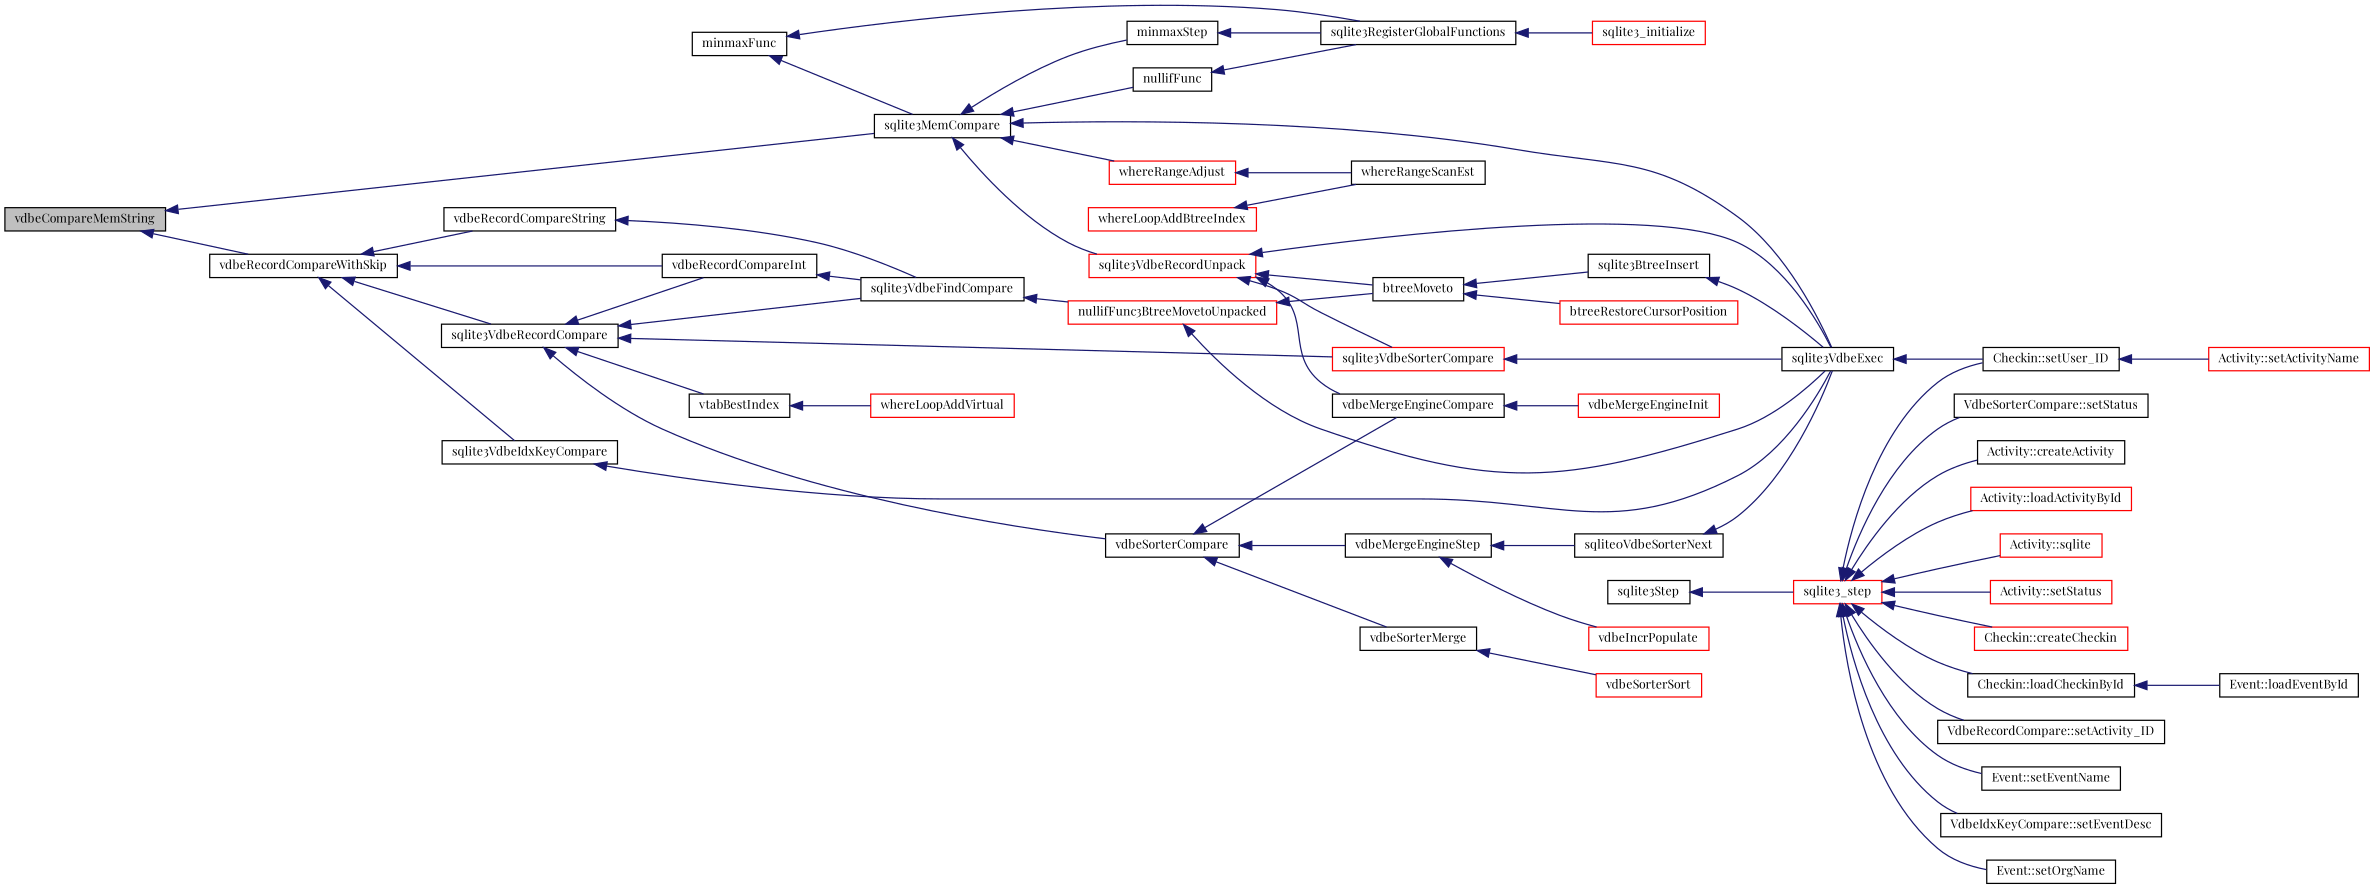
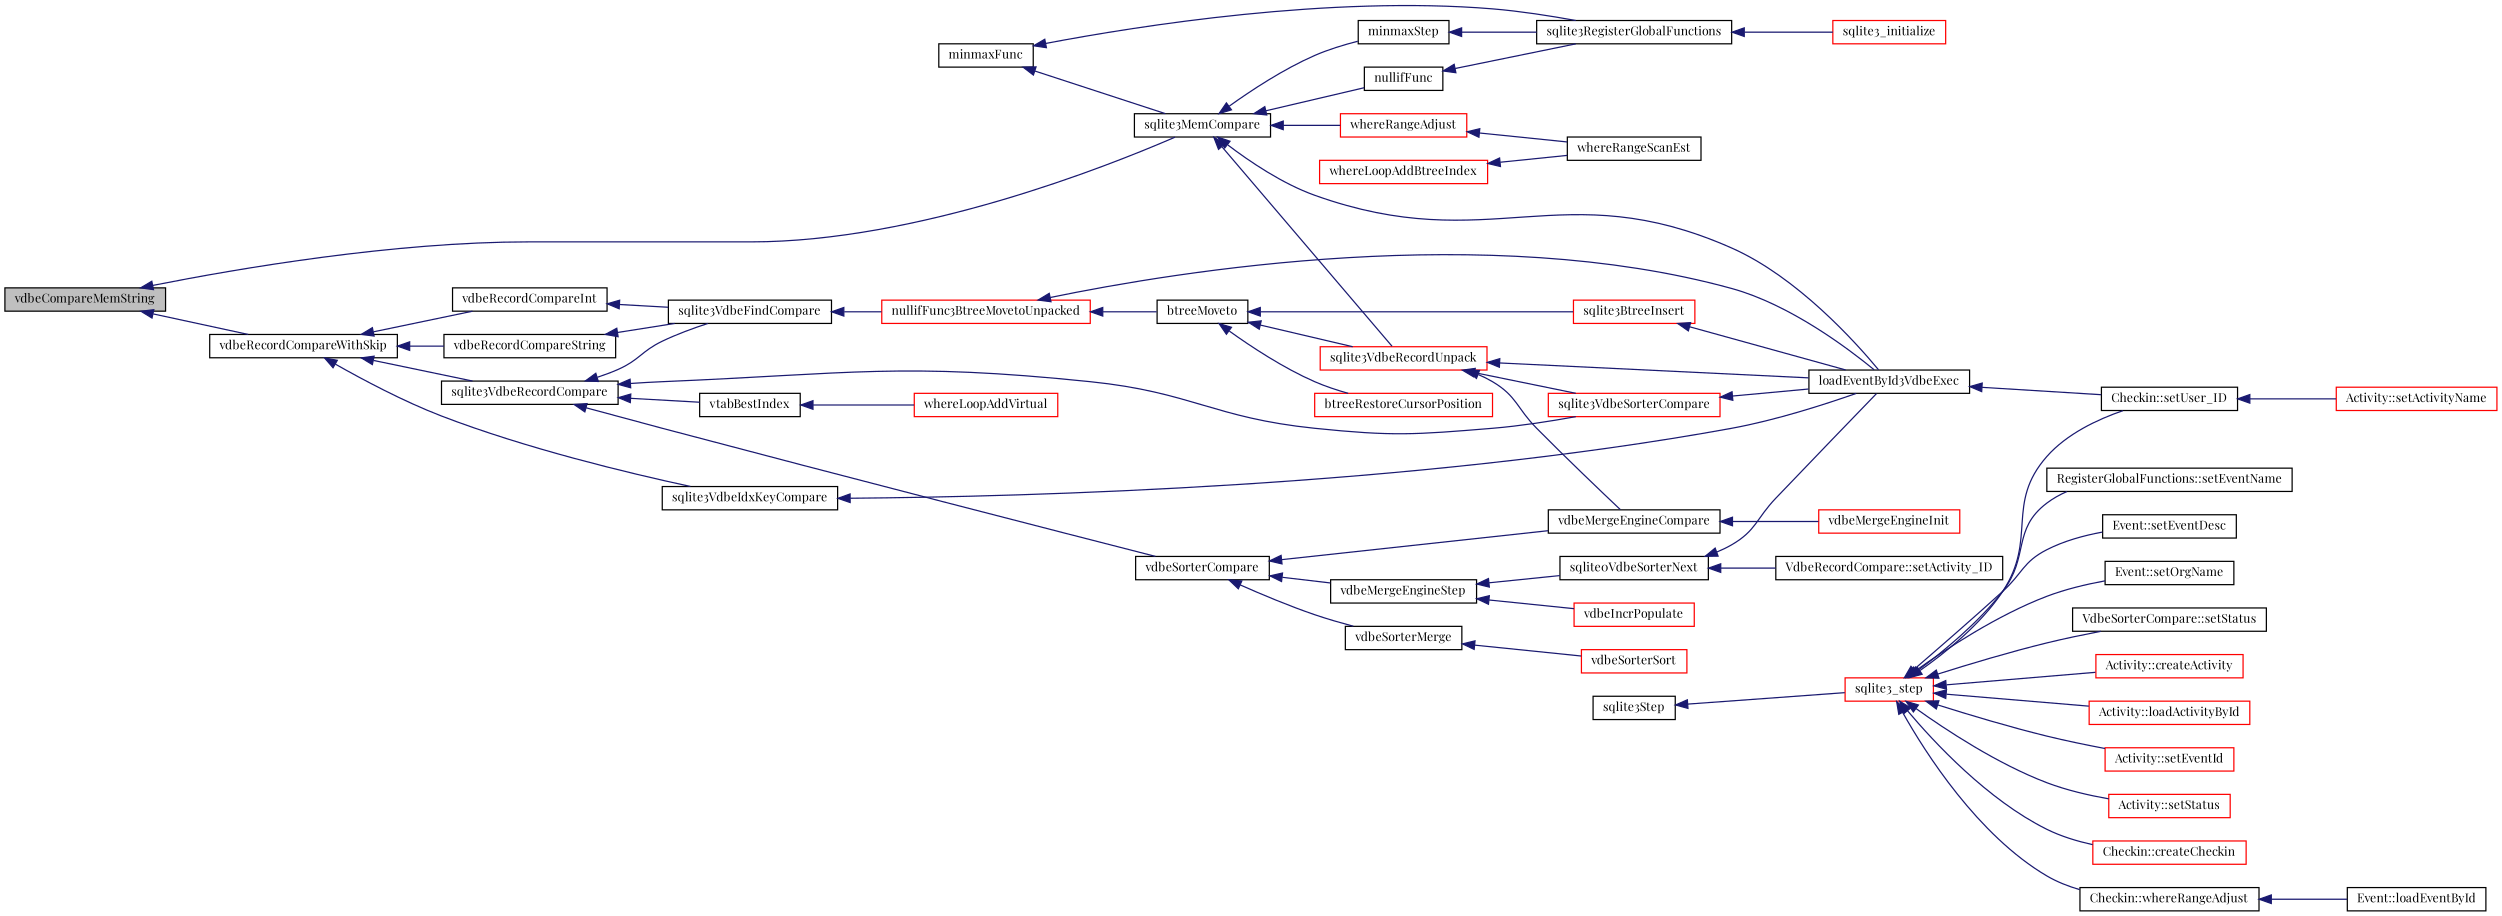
(1649, 266) -> (1634, 312)
(1321, 280) -> (1307, 336)
(641, 299) -> none
(1838, 359) -> (1889, 382)
(2051, 452) -> (2169, 666)
(2051, 546) -> (2169, 759)
(1899, 677) -> (1748, 568)
(2051, 685) -> (2169, 899)
(2051, 779) -> (2169, 480)
(2051, 825) -> (2169, 526)
